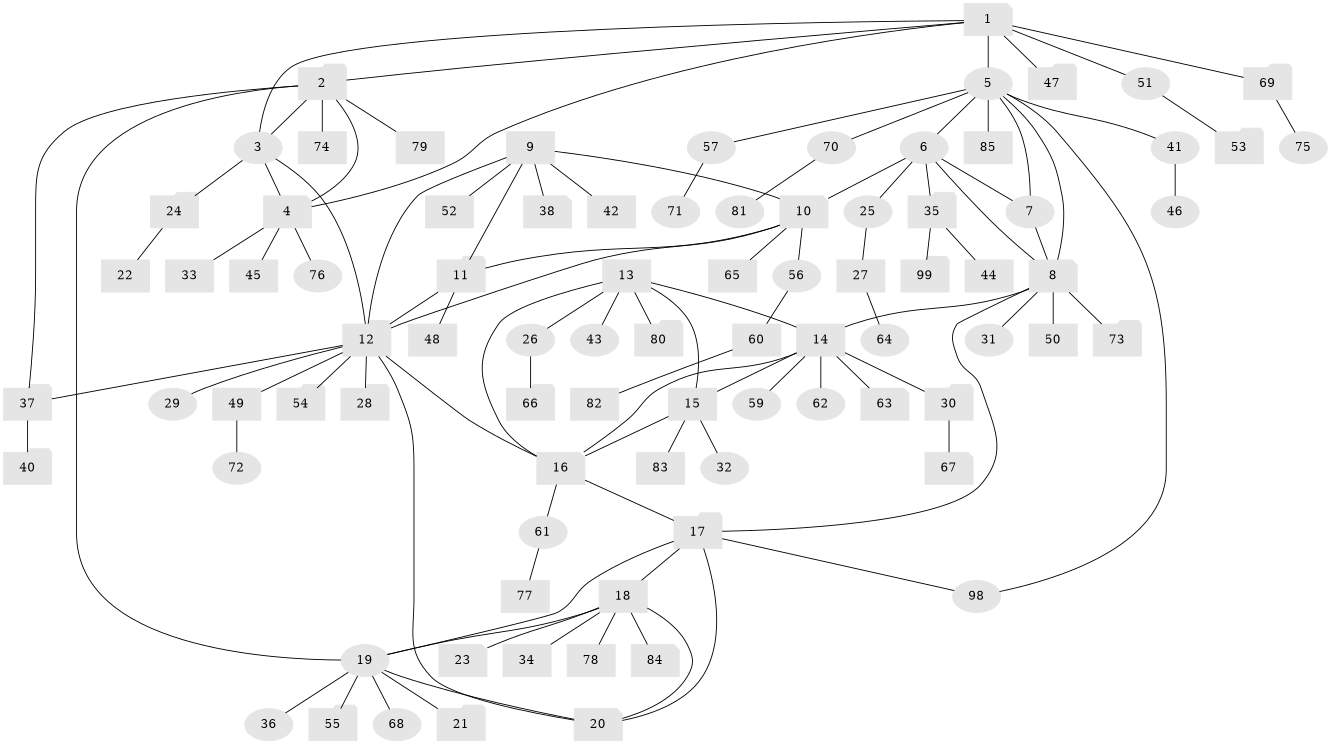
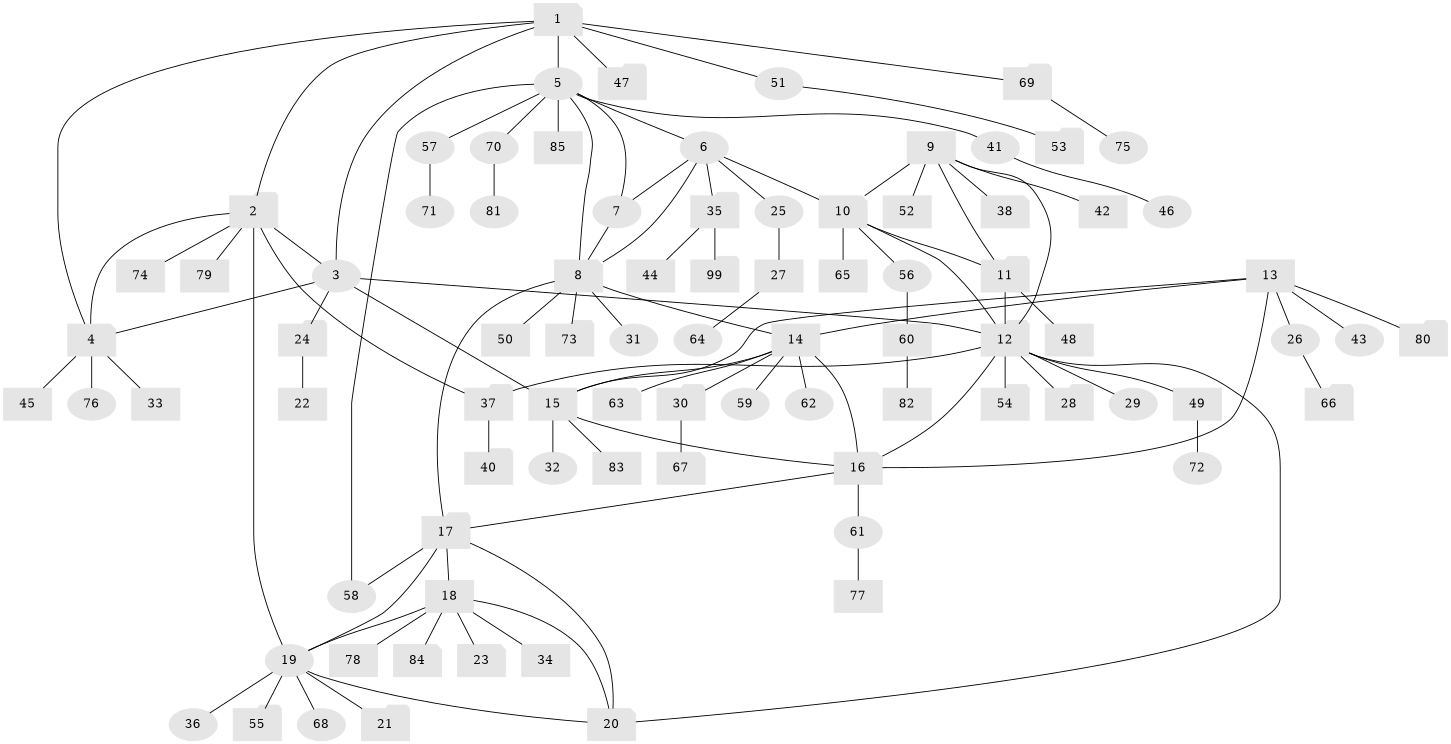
none -> (441, 338)
(977, 596) -> (352, 596)
